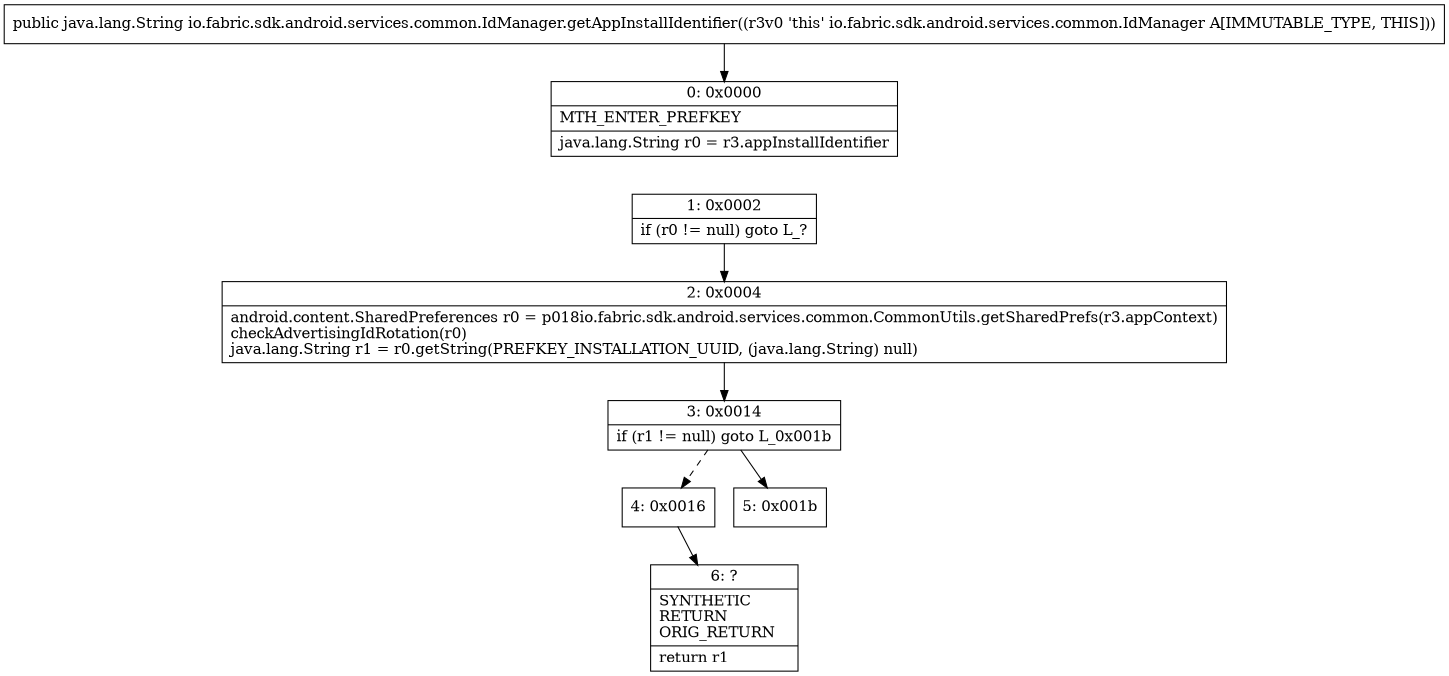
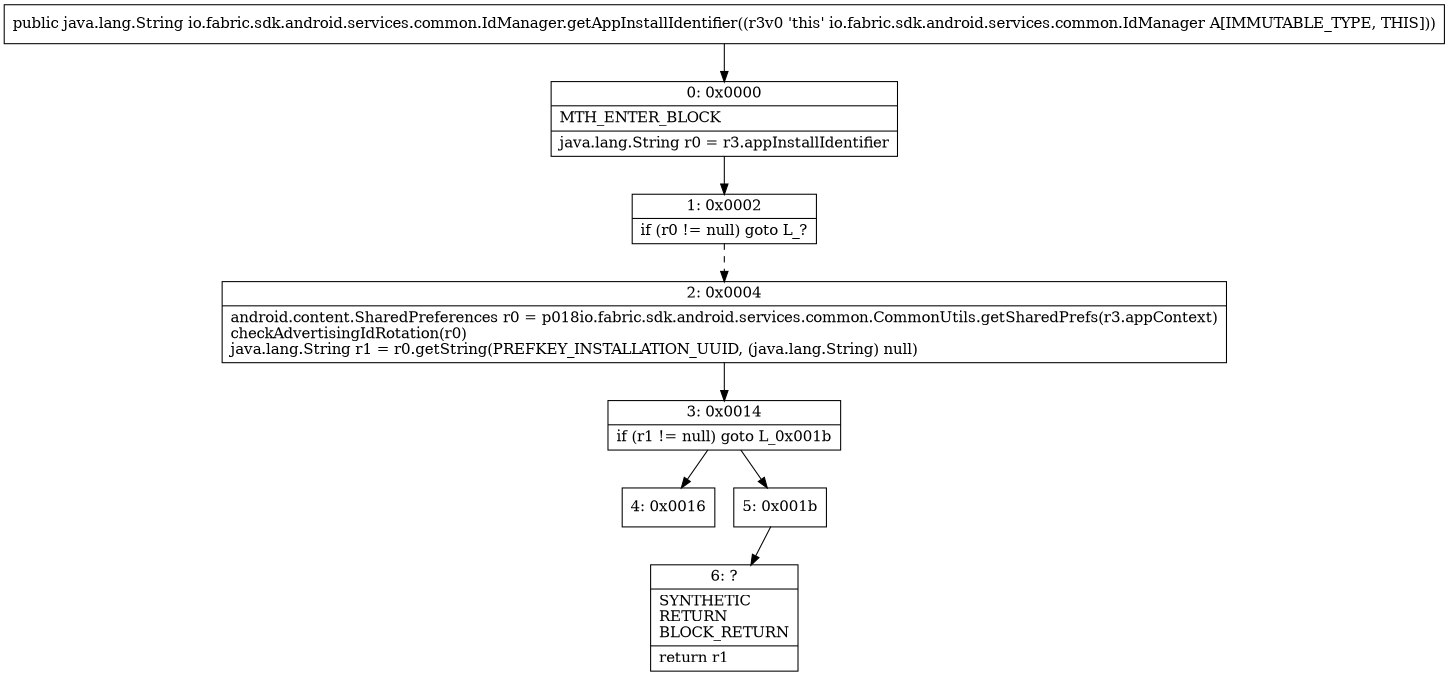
(650, 118) -> (641, 118)
none -> (724, 170)
(724, 257) -> (724, 257)
(698, 465) -> (698, 465)
(685, 541) -> (763, 541)
(717, 633) -> (724, 633)
